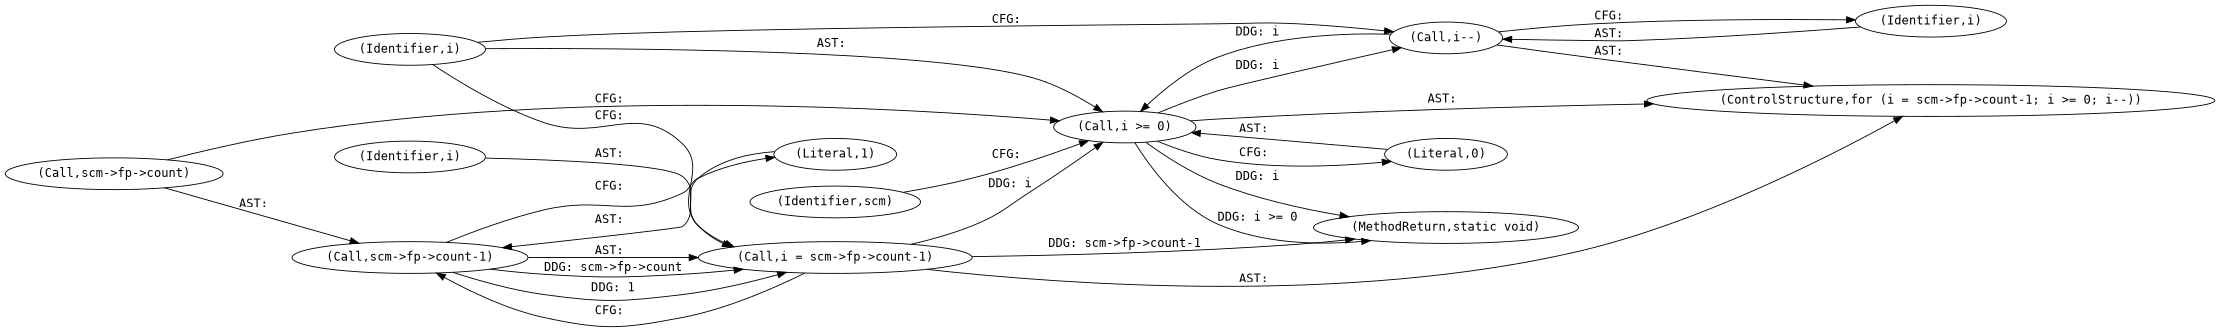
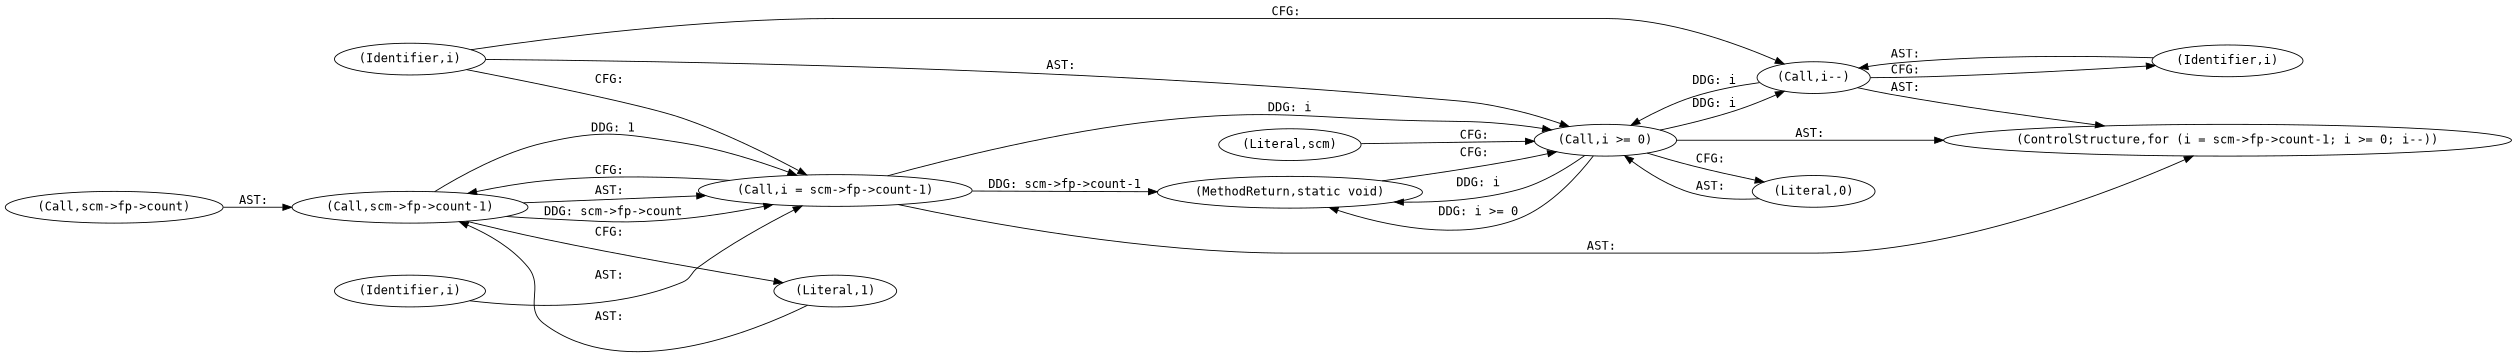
(607, 107) -> (1465, 169)
(835, 202) -> (1290, 145)
